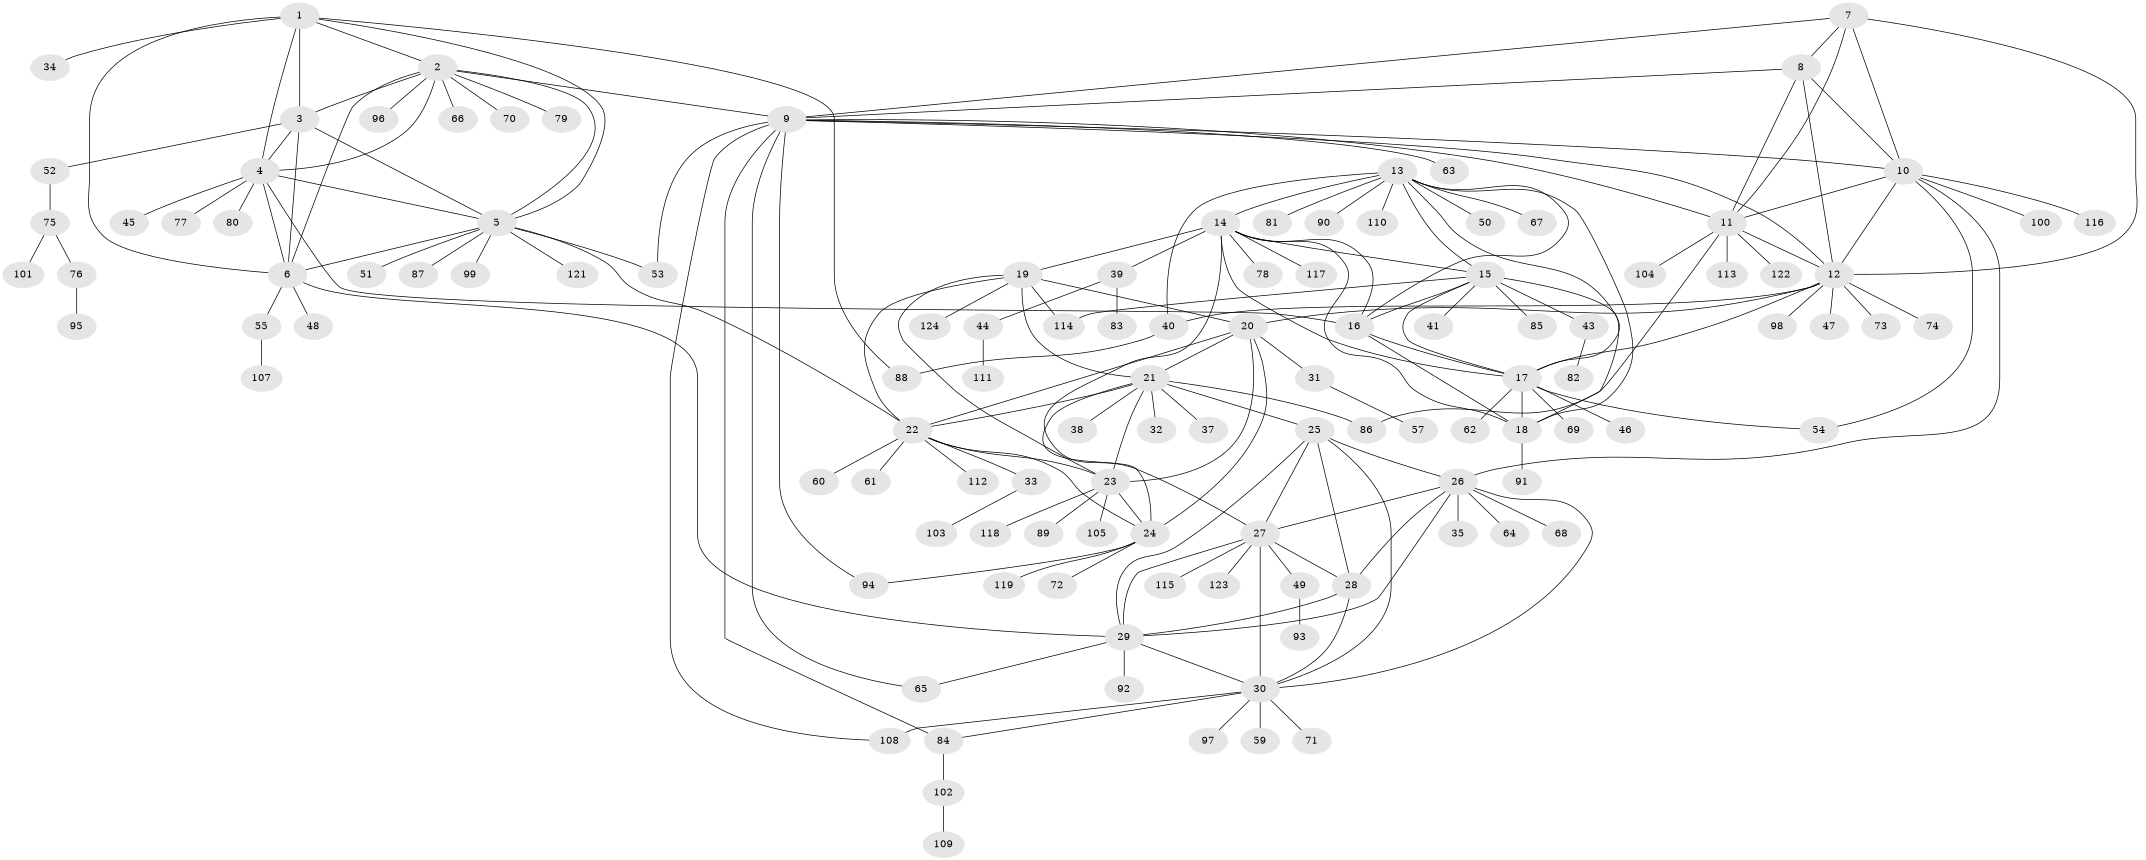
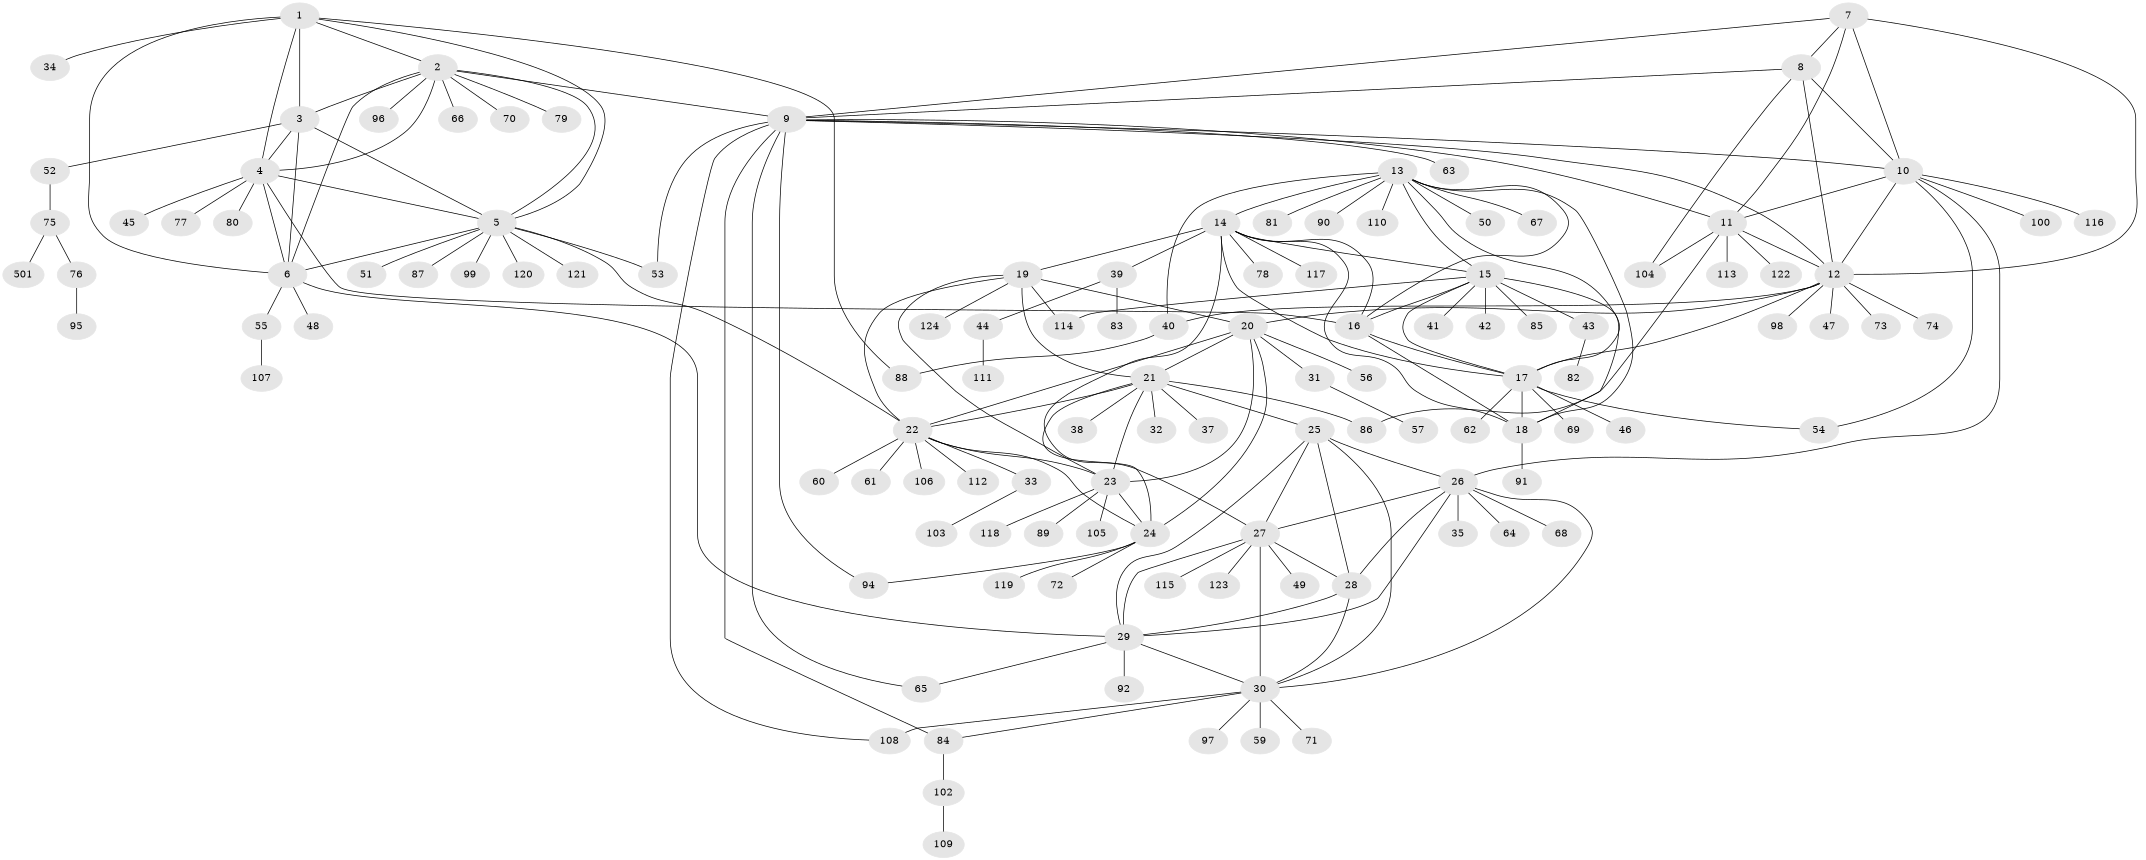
(1764, 145) -> (1719, 169)
(23, 275) -> (23, 275)
none -> (523, 275)
none -> (1485, 327)
none -> (1367, 378)
none -> (924, 482)
(1300, 637) -> none
